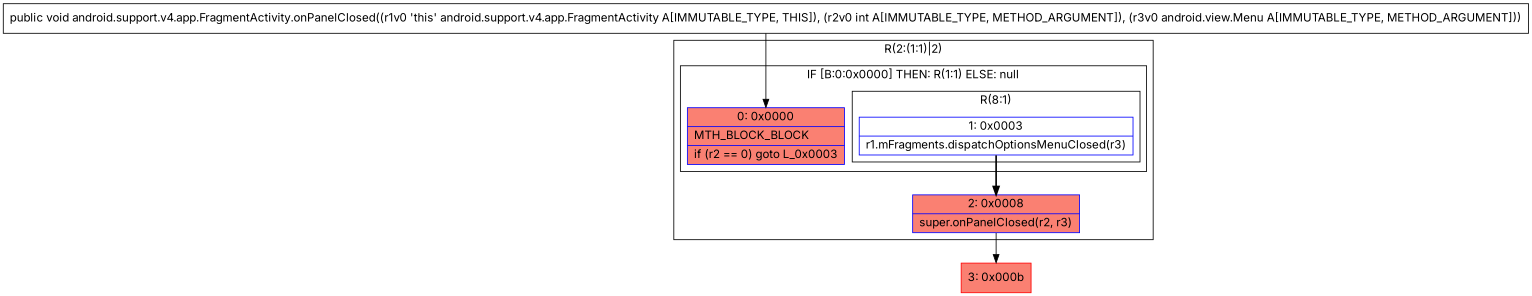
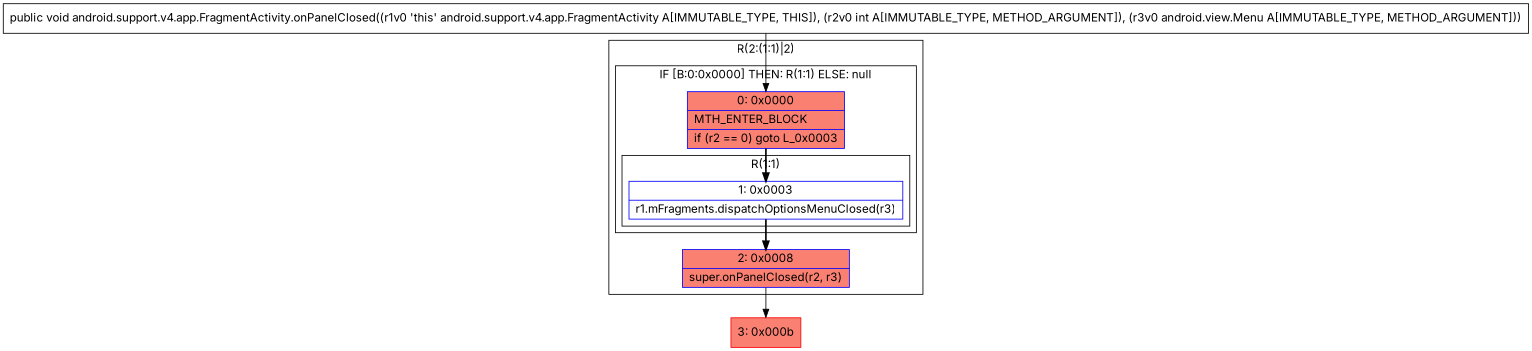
(996, 101) -> (766, 165)
(752, 136) -> (751, 120)
none -> (766, 161)
